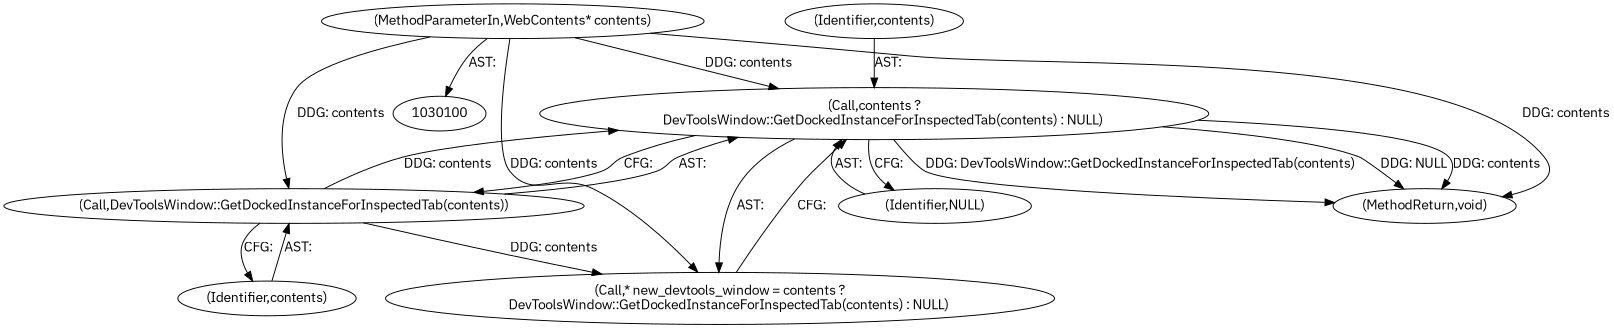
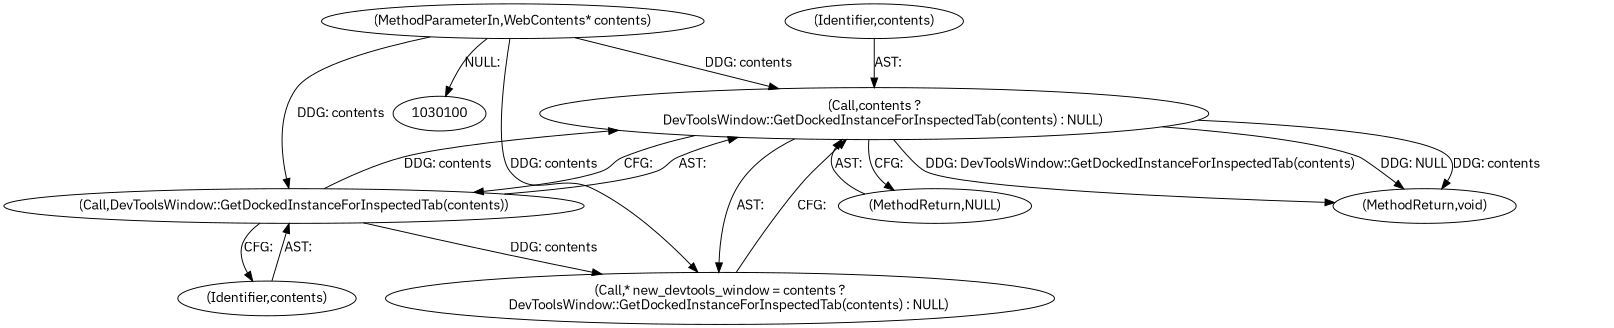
(484, 63) -> (484, 63)
(1137, 64) -> none
(935, 206) -> (935, 206)
